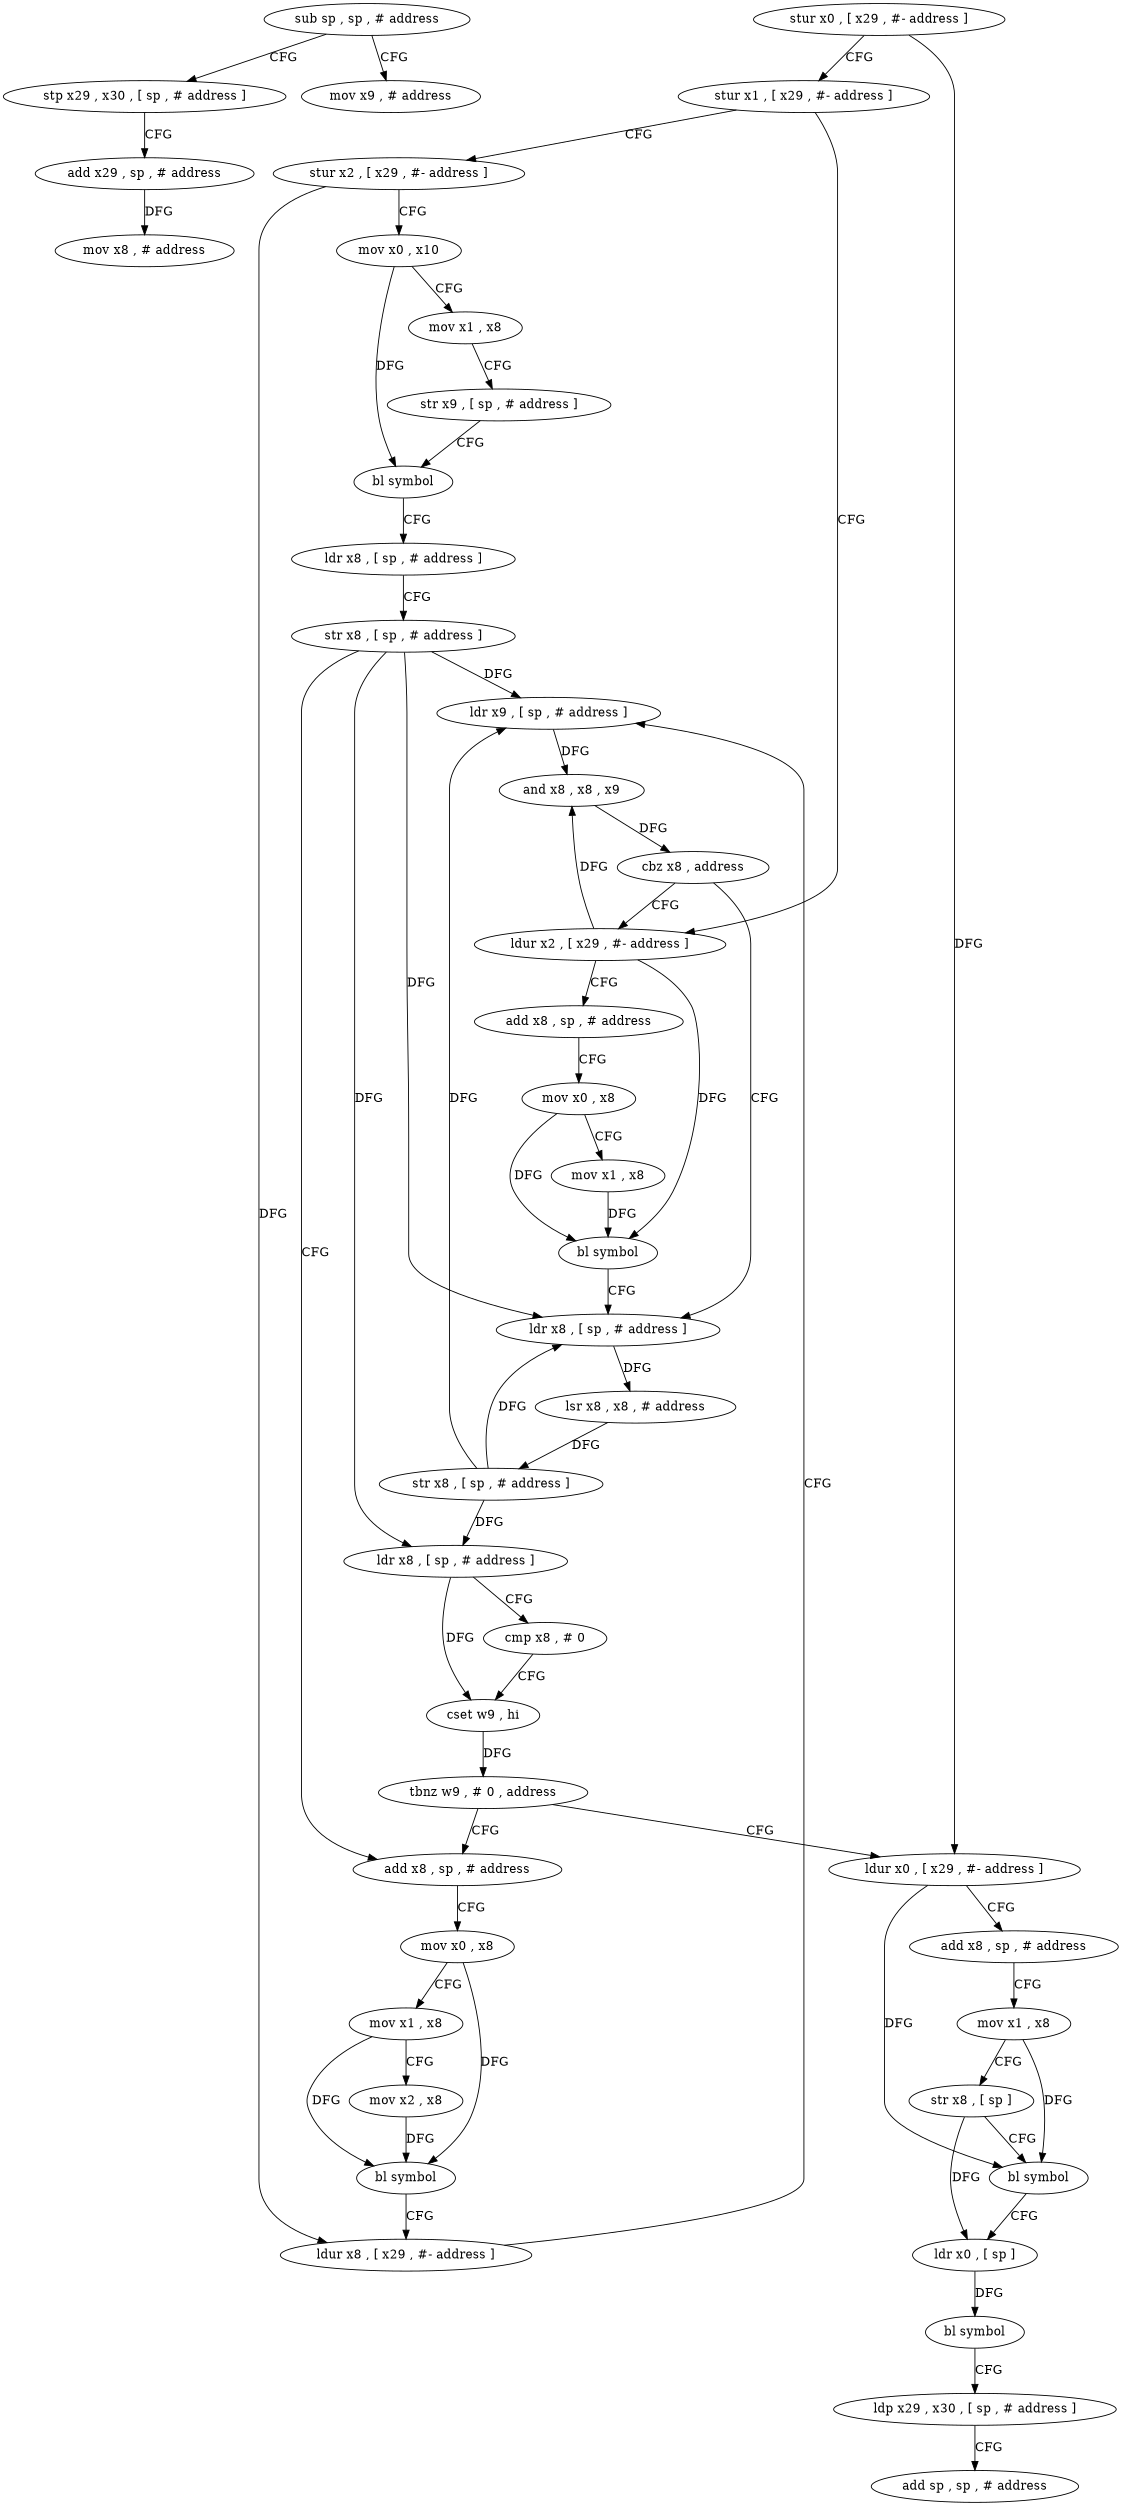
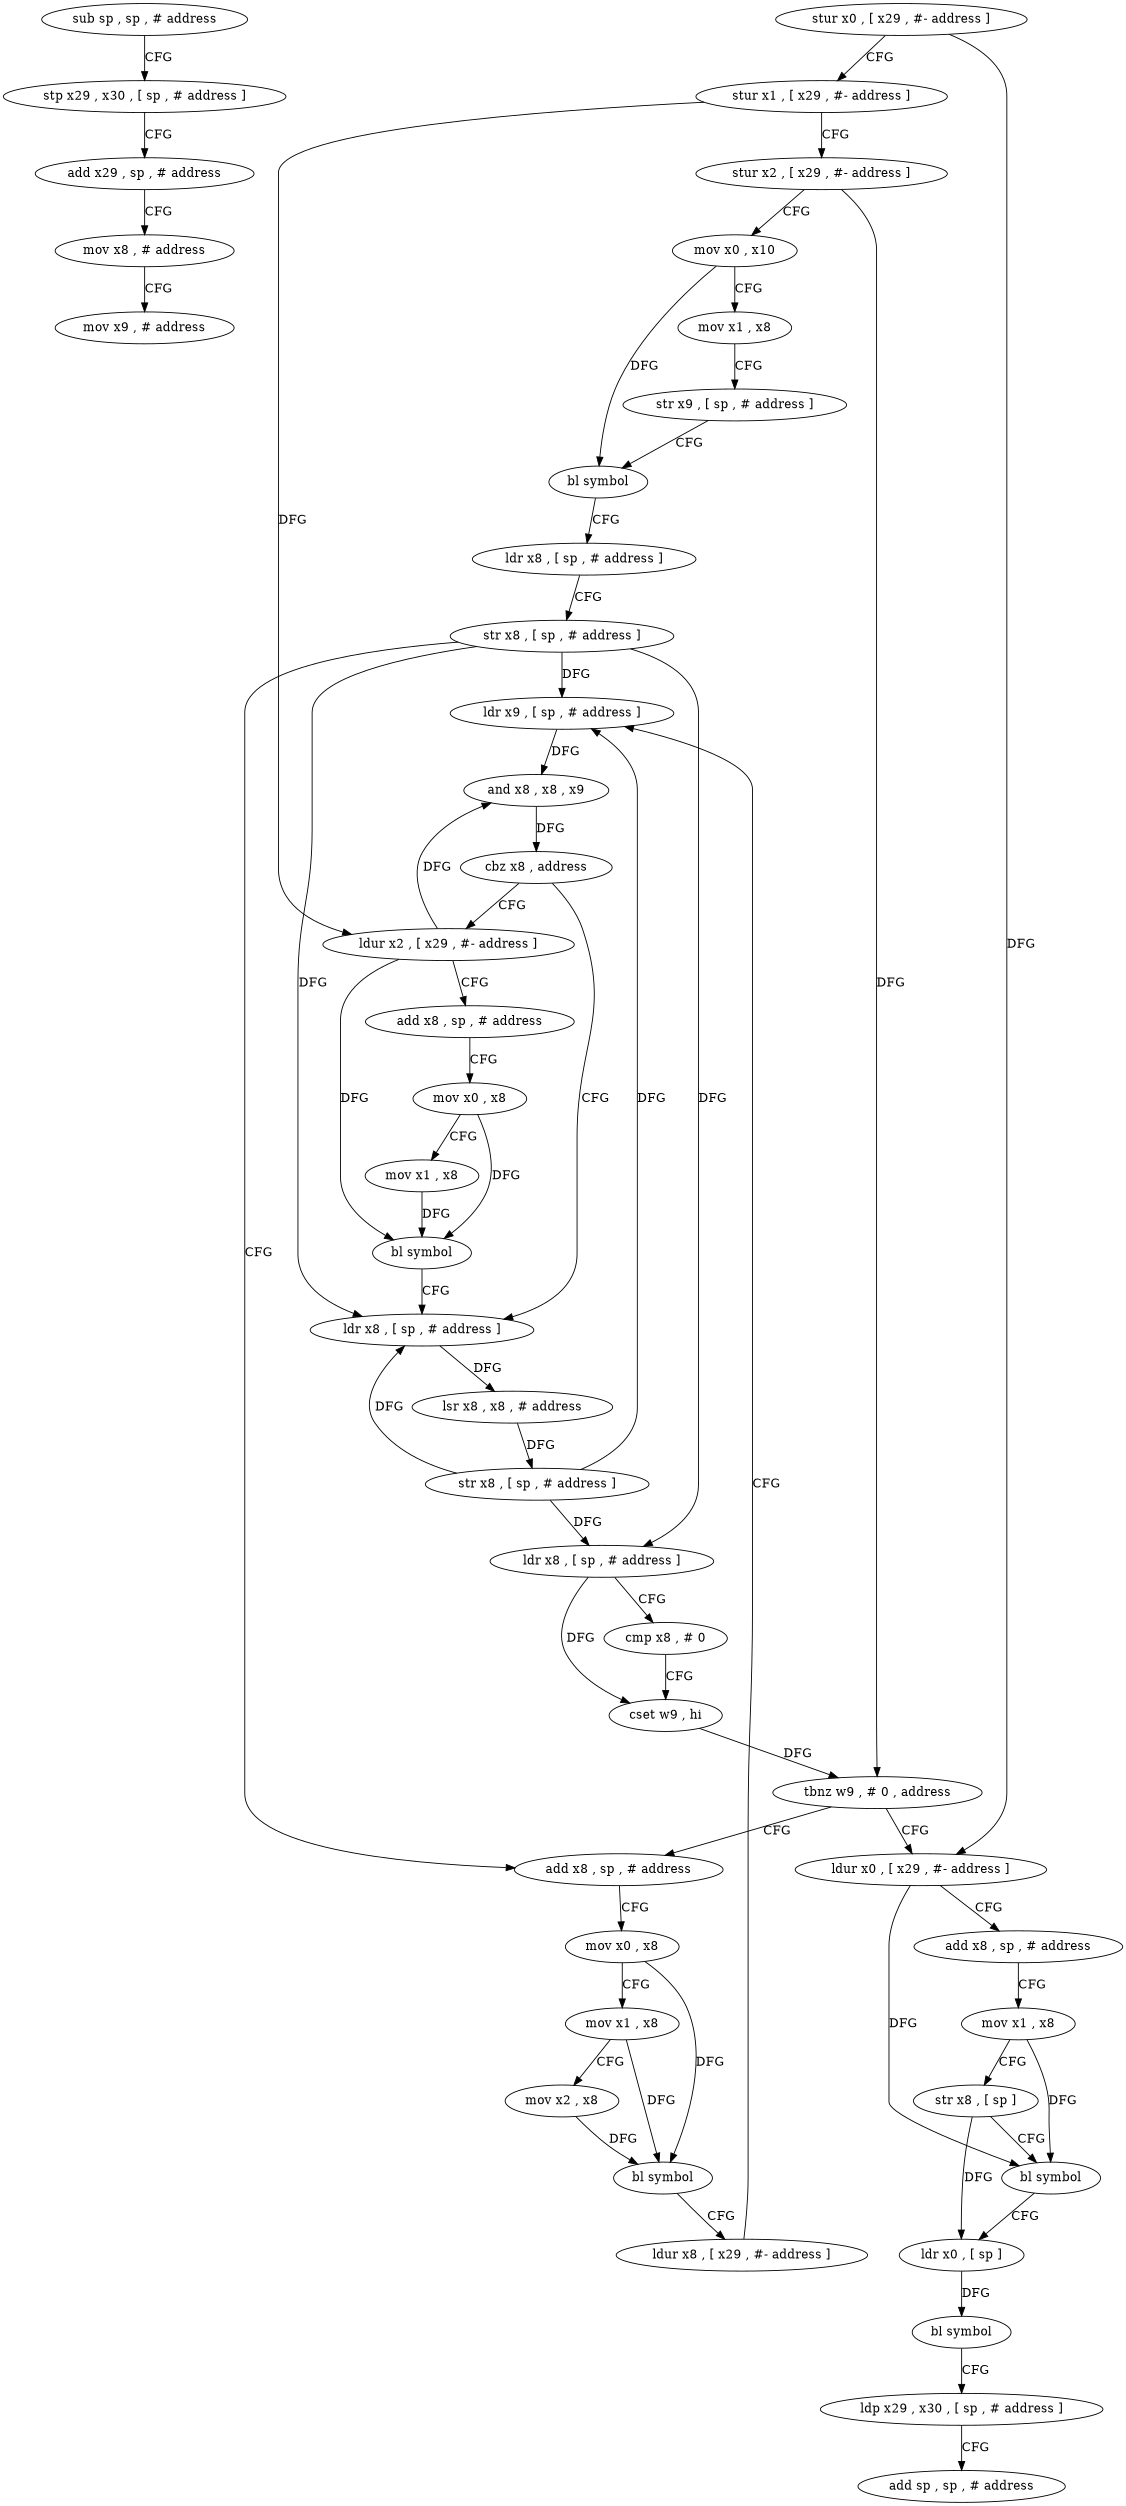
(378, 54) -> (145, 285)
(159, 212) -> (159, 212)
(852, 521) -> (293, 521)
(259, 1211) -> (877, 973)
